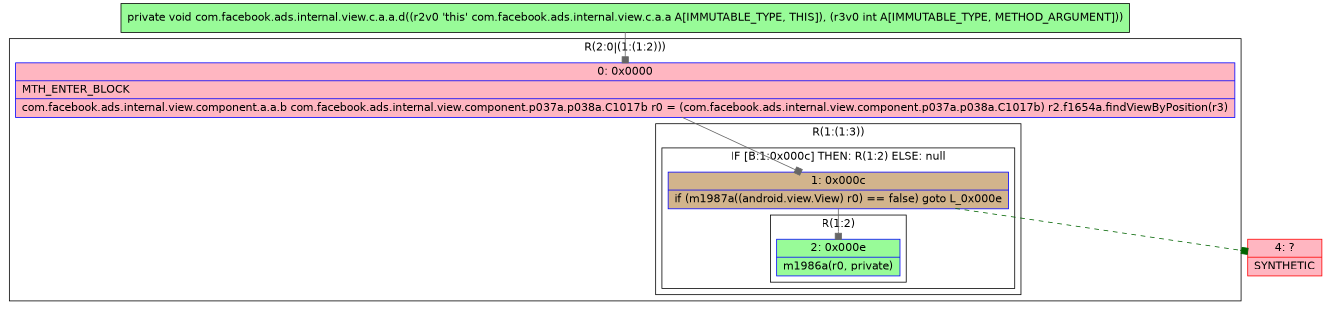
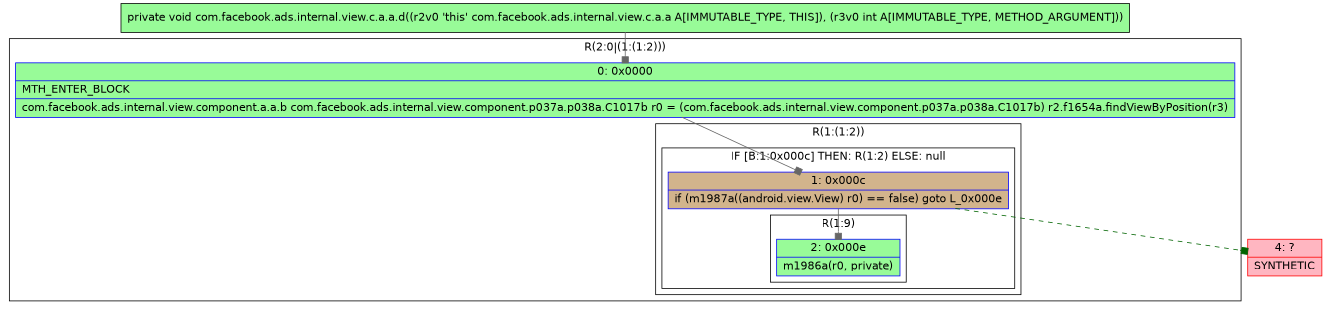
(625, 90) -> (625, 90)
(838, 133) -> (838, 133)
(838, 224) -> (838, 224)
